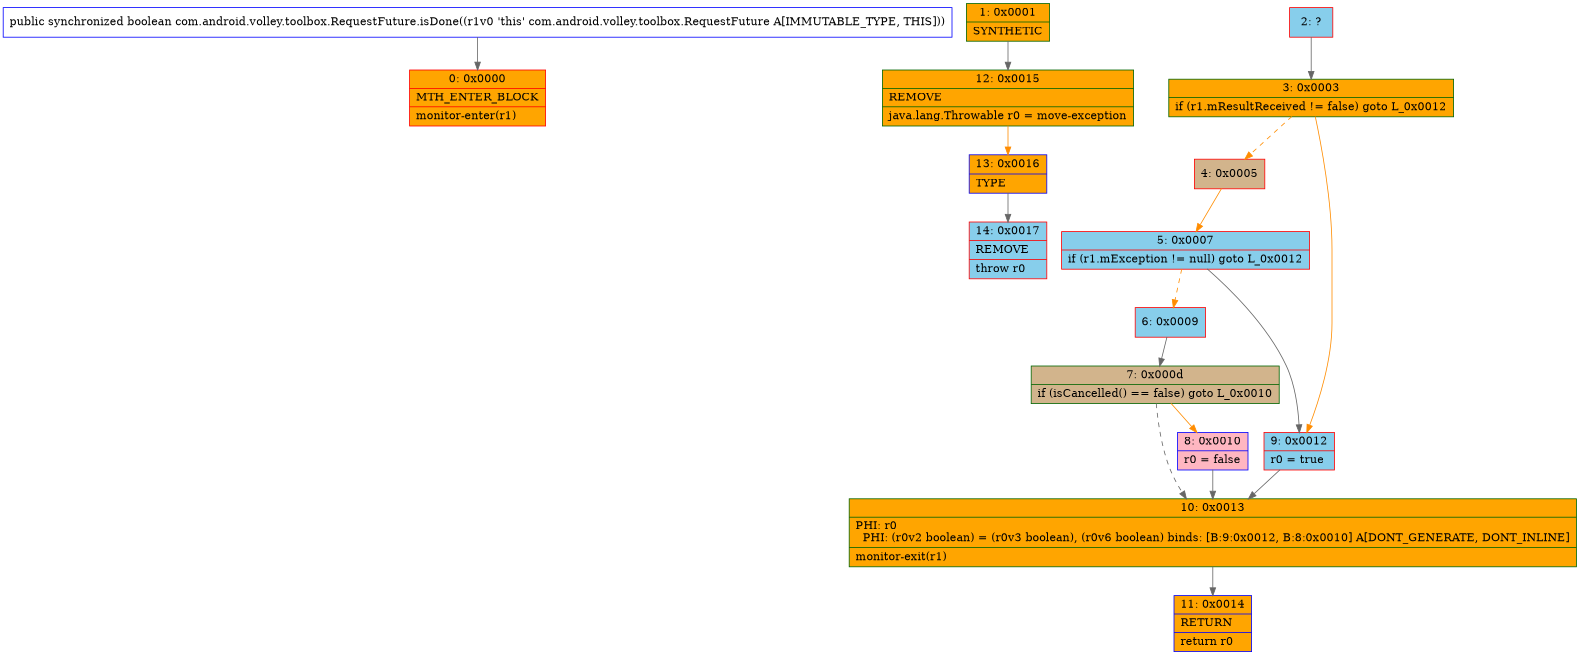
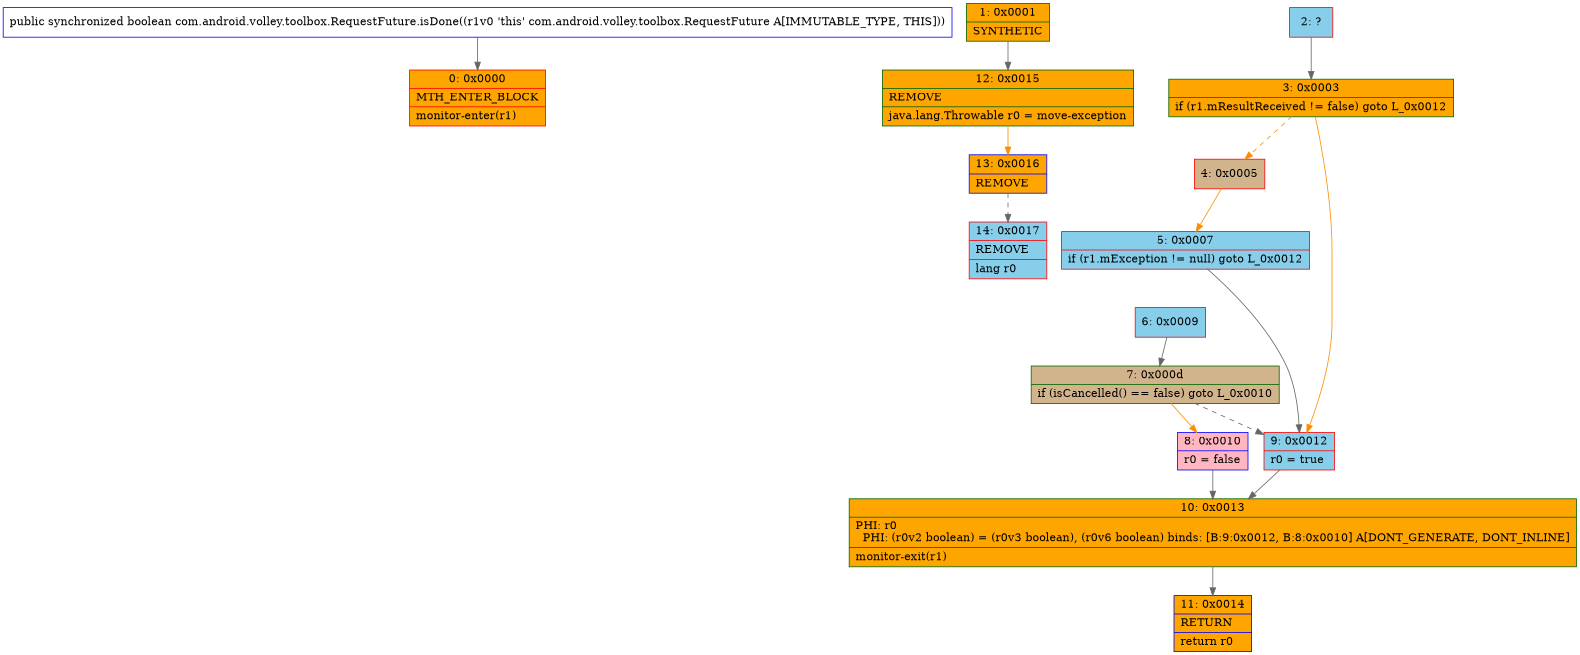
(991, 183) -> (1002, 183)
(1008, 204) -> (1008, 204)
(1001, 269) -> (996, 269)
(1178, 284) -> none
(1164, 450) -> (1226, 417)
